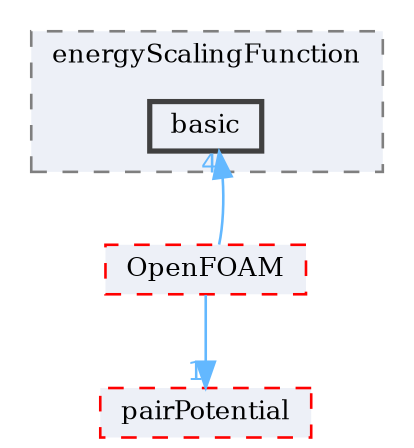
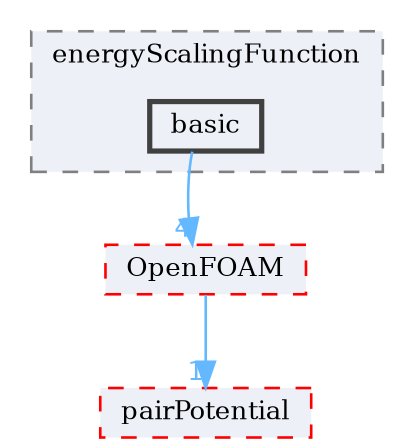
(223, 211) -> (188, 188)
